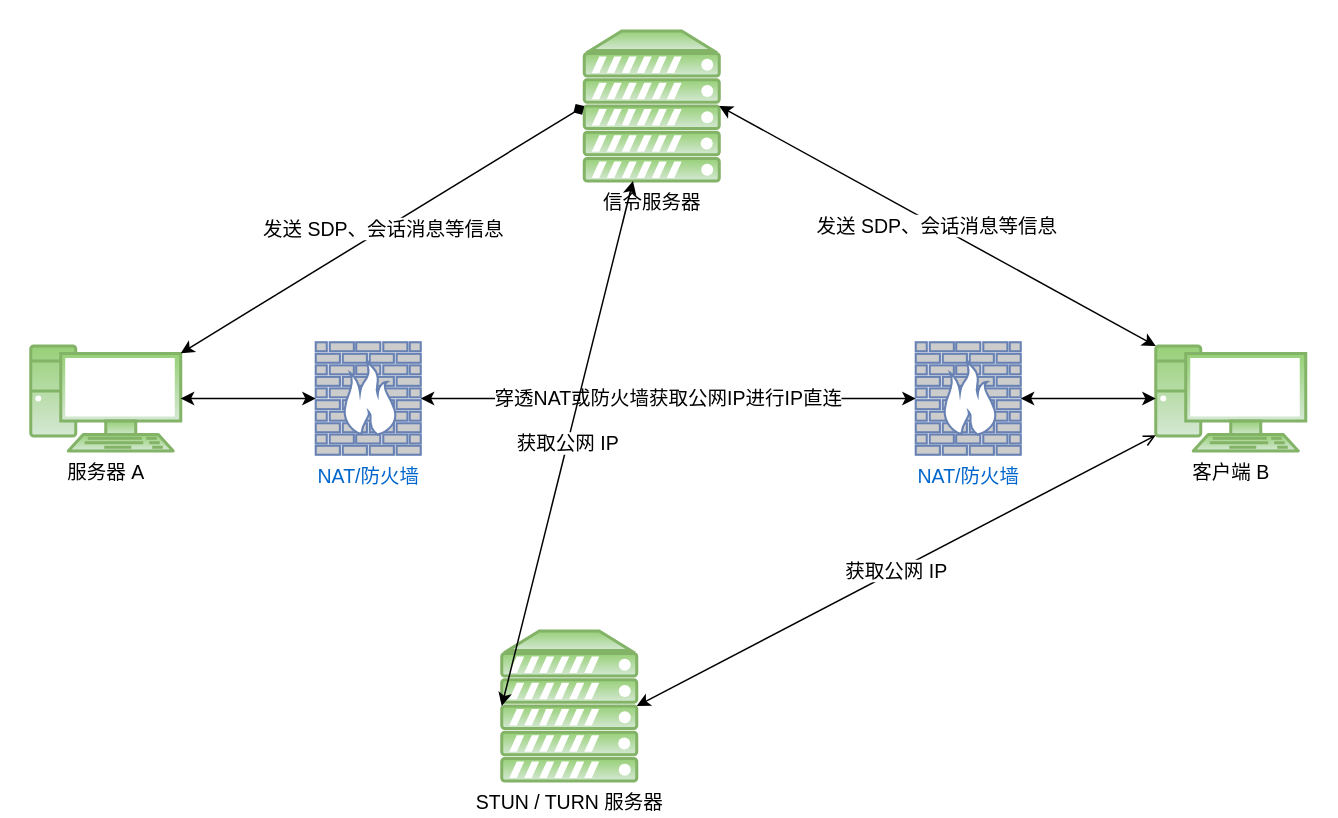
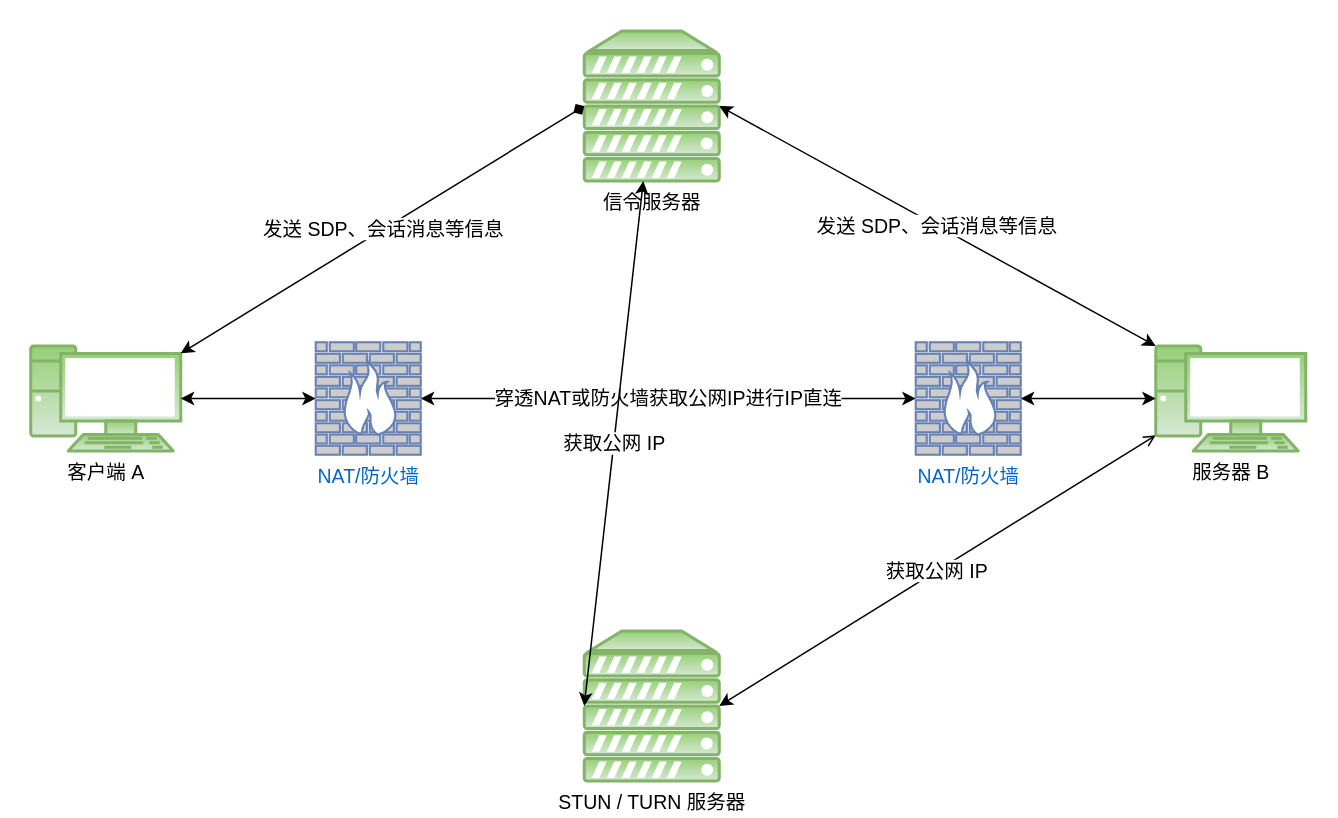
(107, 473) -> (107, 473)
(1232, 473) -> (1232, 473)
(569, 706) -> (652, 706)
